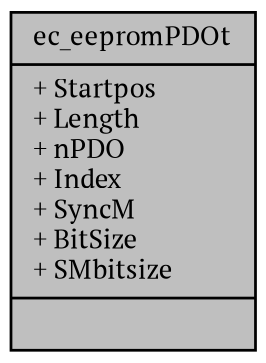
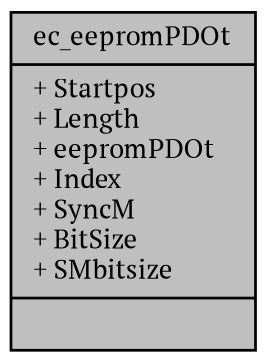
(80, 150) -> (125, 150)
